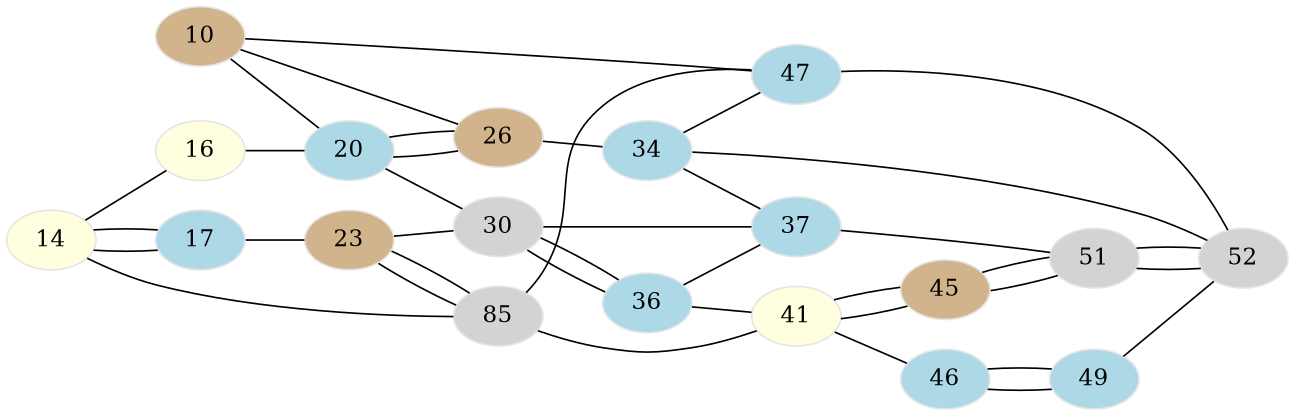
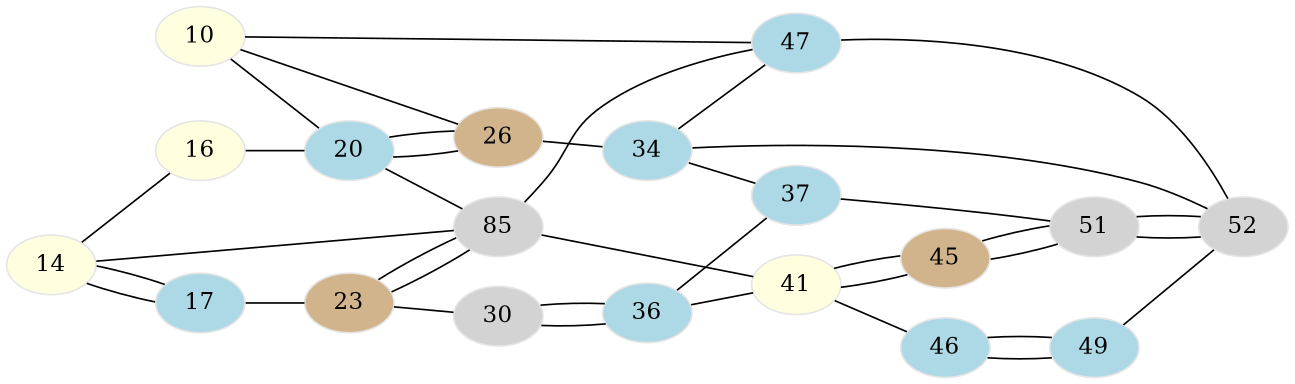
(200, 36) -> (200, 36)
(424, 189) -> (424, 189)
(647, 227) -> none
